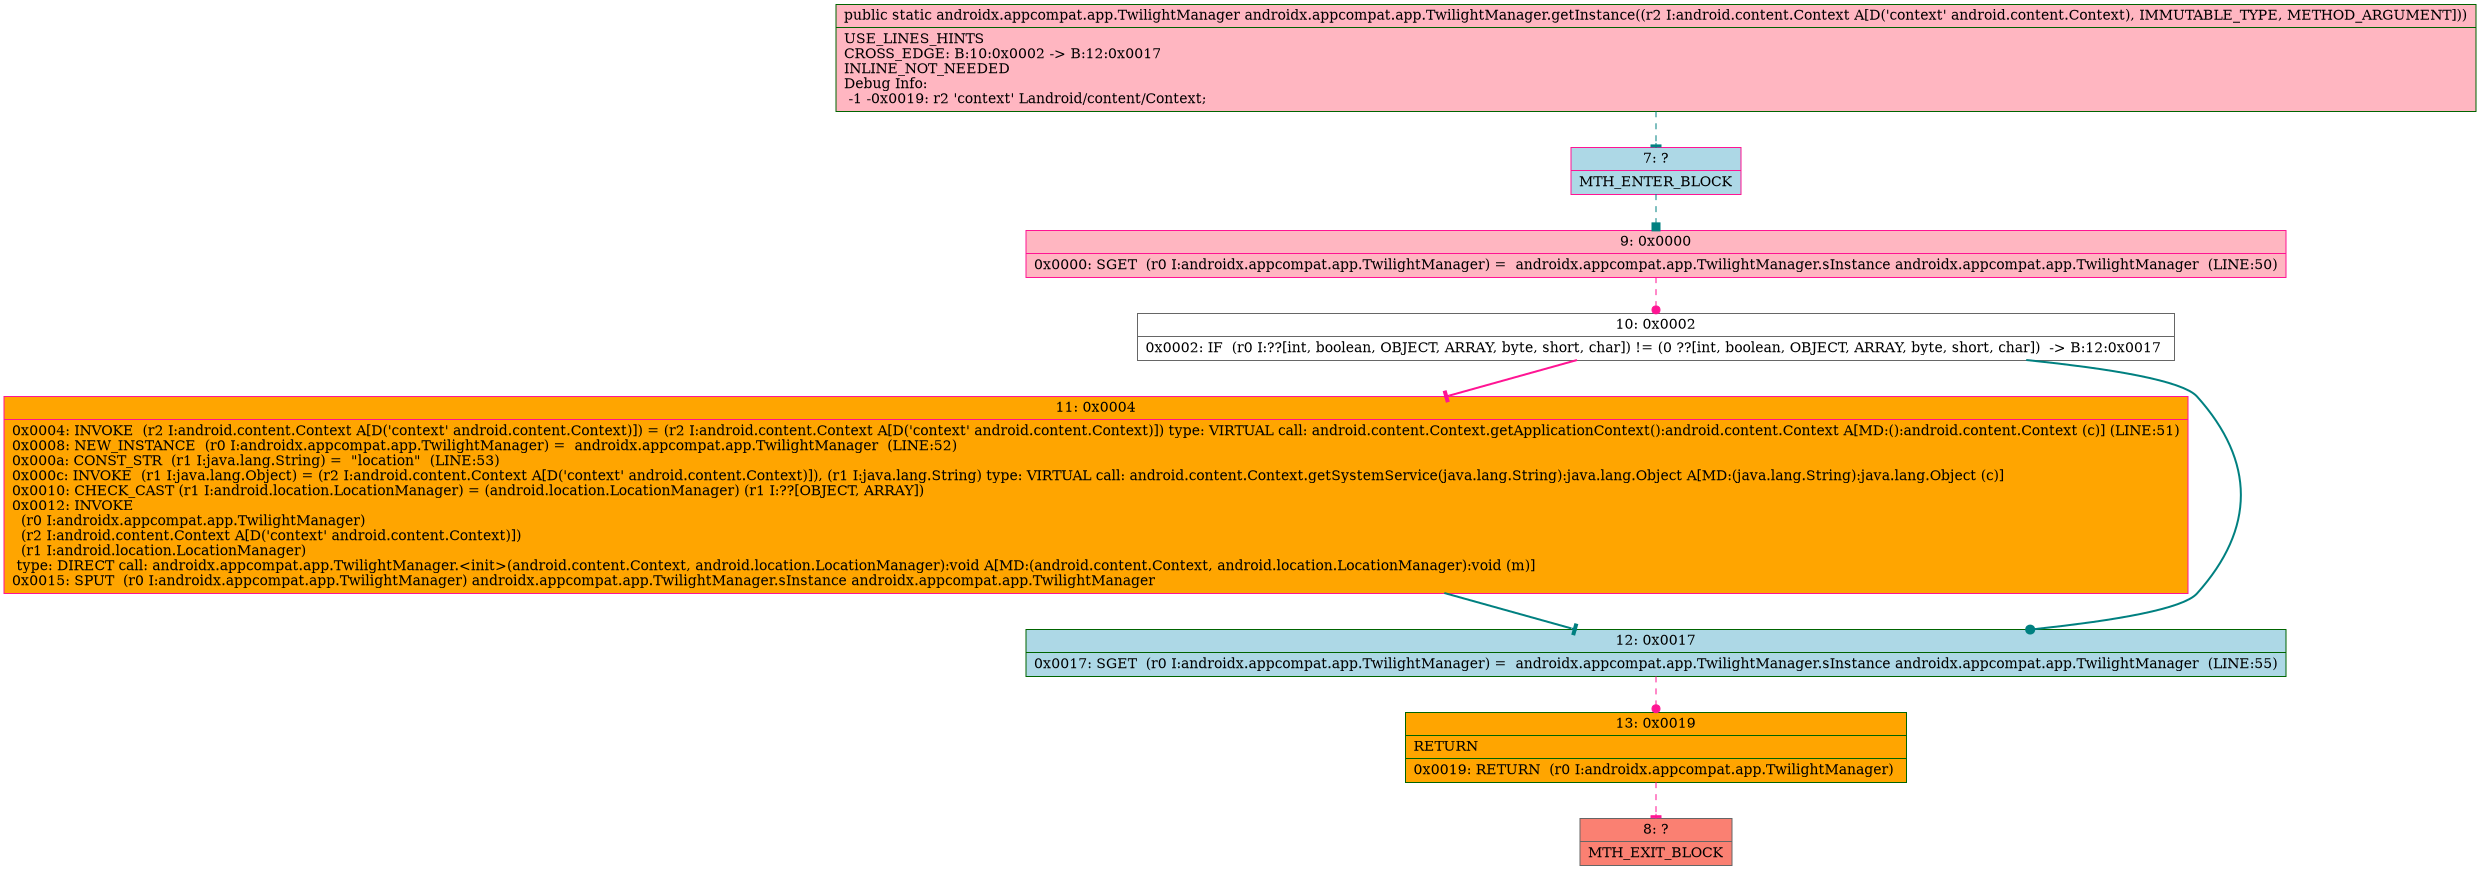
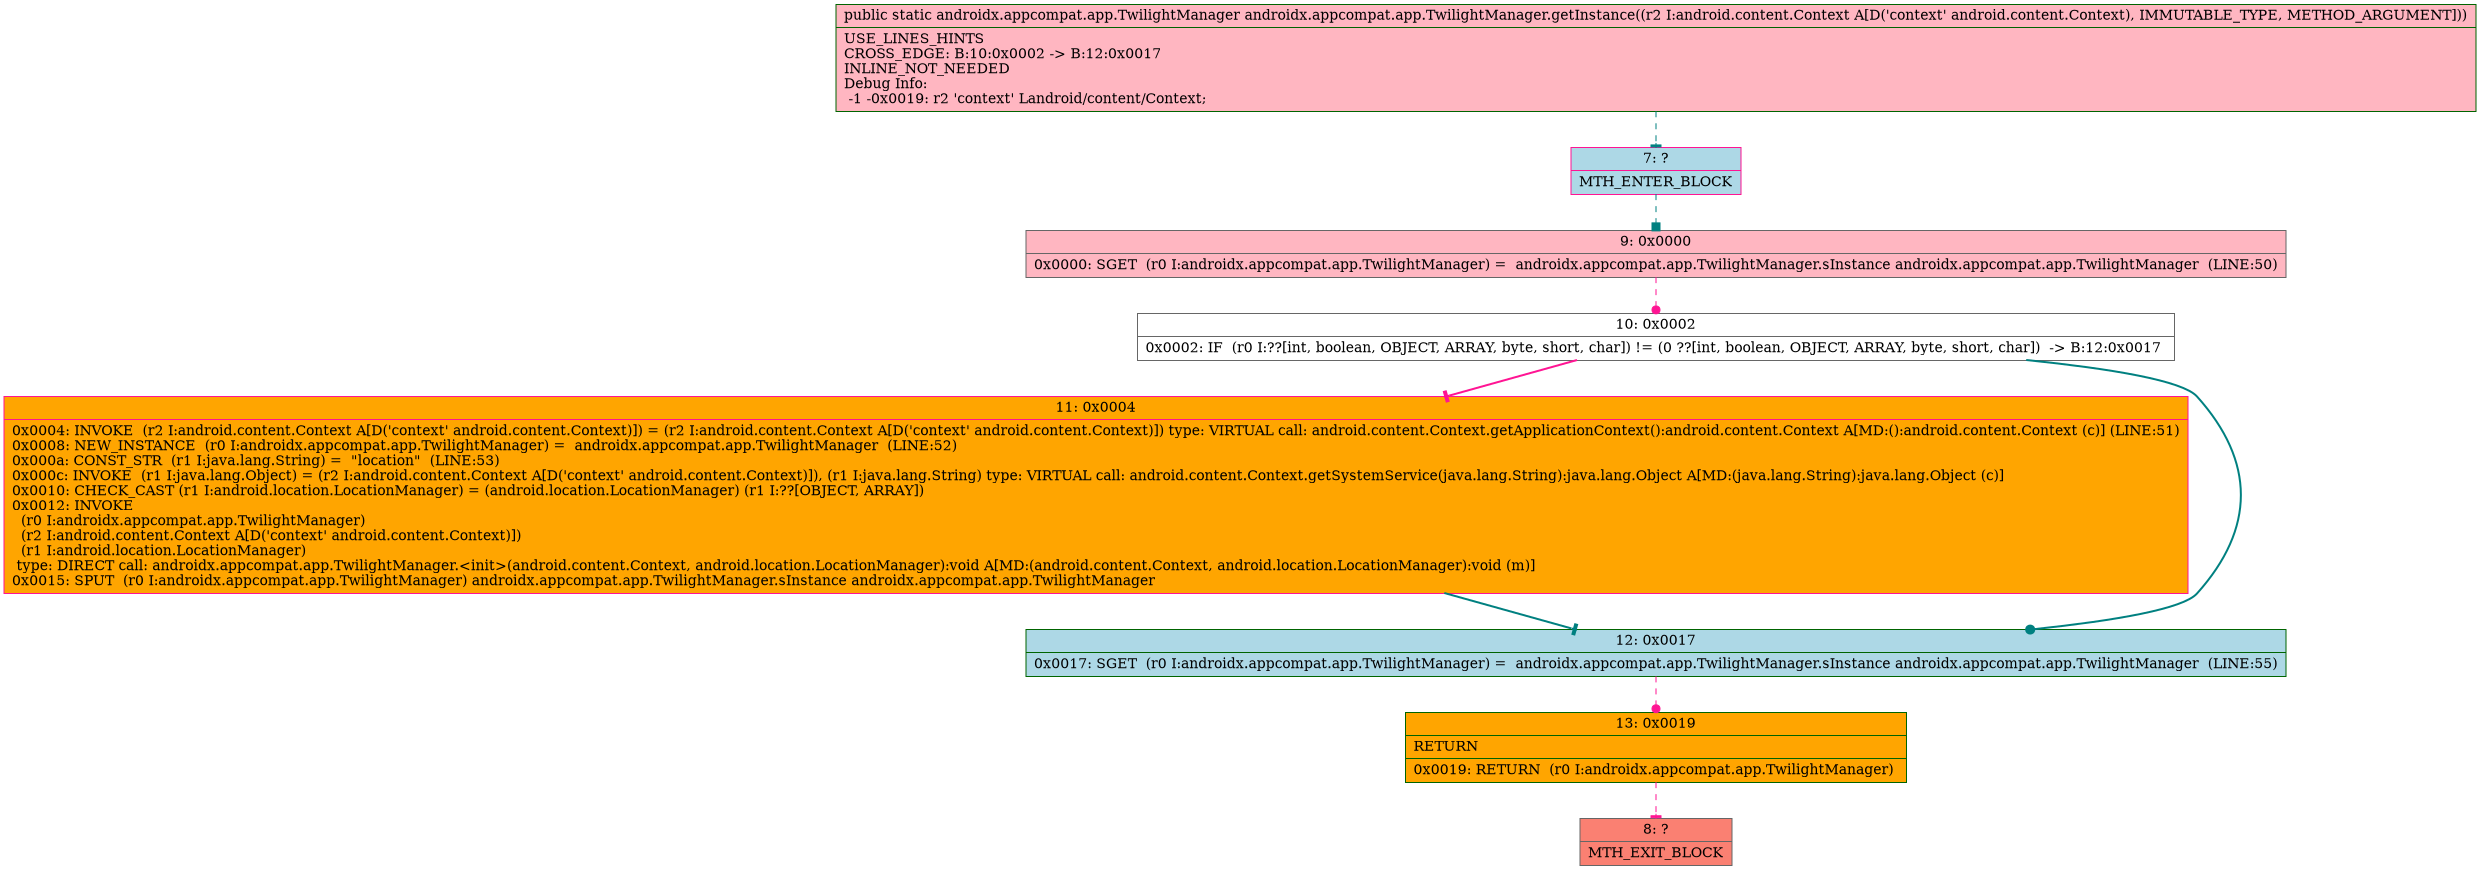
(1656, 254) -> (1656, 254)
